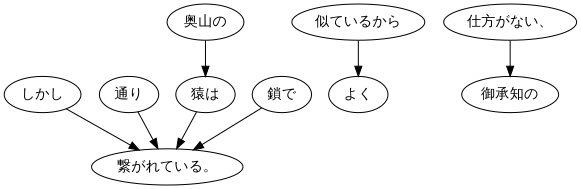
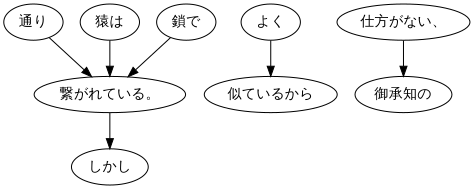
(205, 22) -> none
(358, 53) -> (271, 53)
(98, 127) -> (110, 126)
